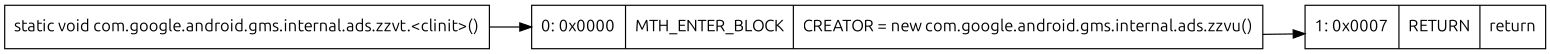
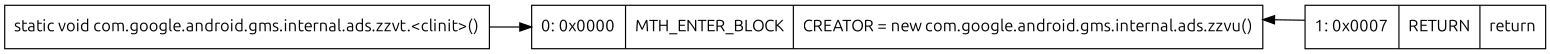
(1278, 34) -> (1290, 20)
